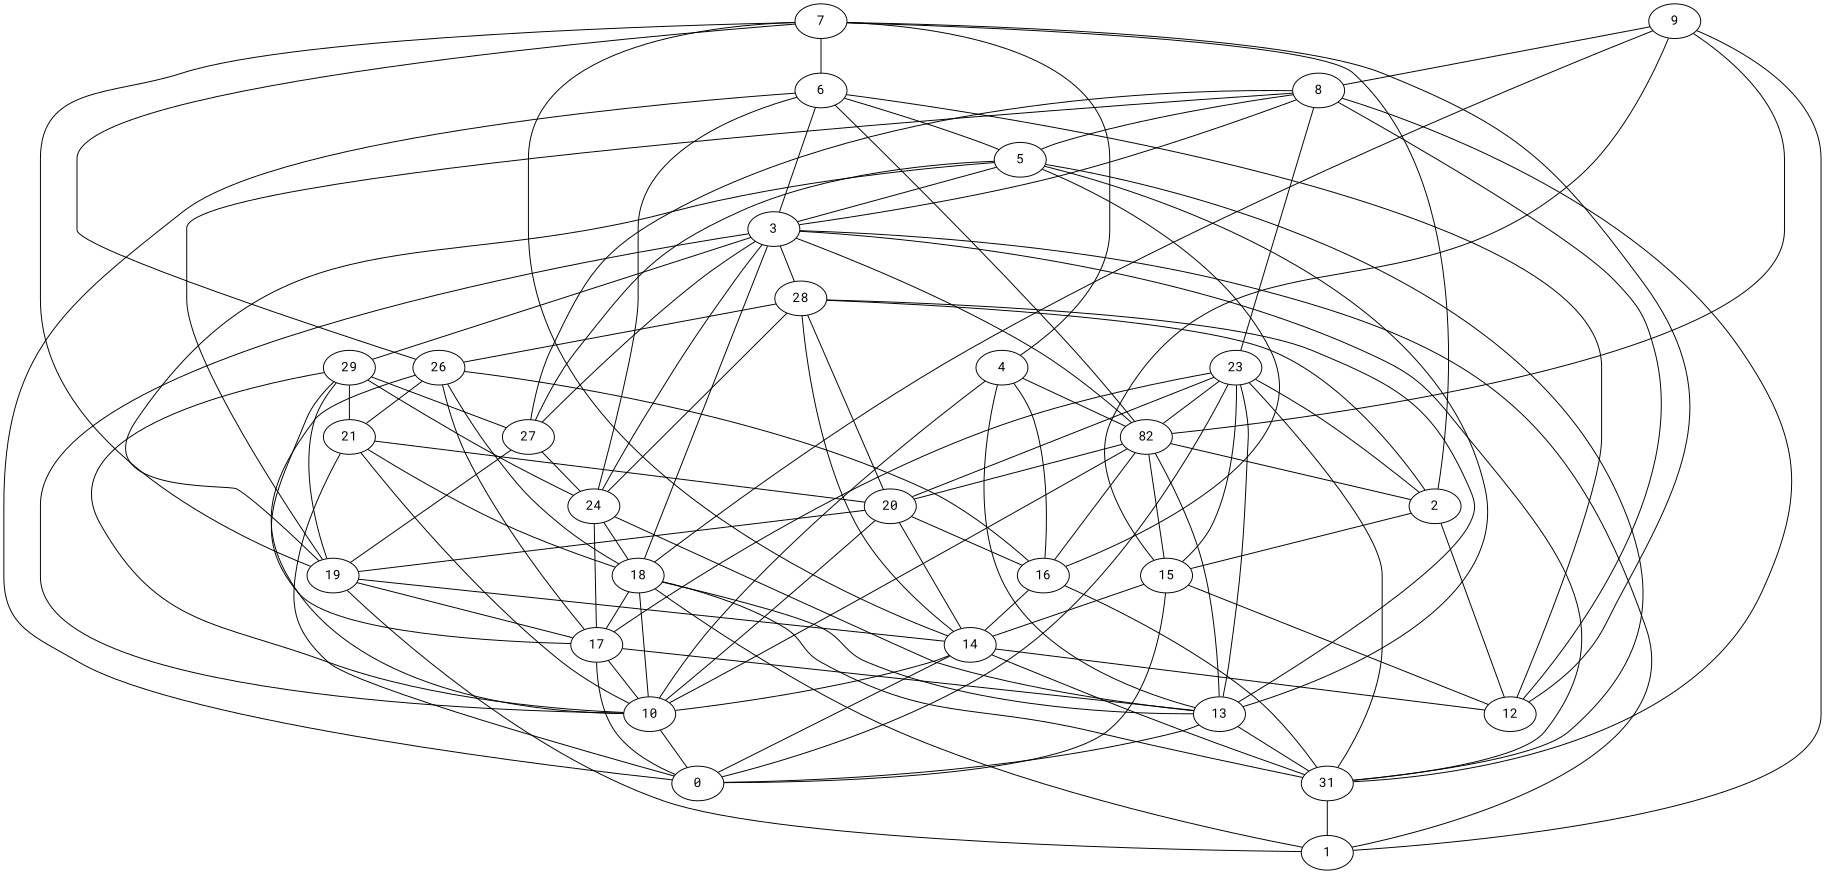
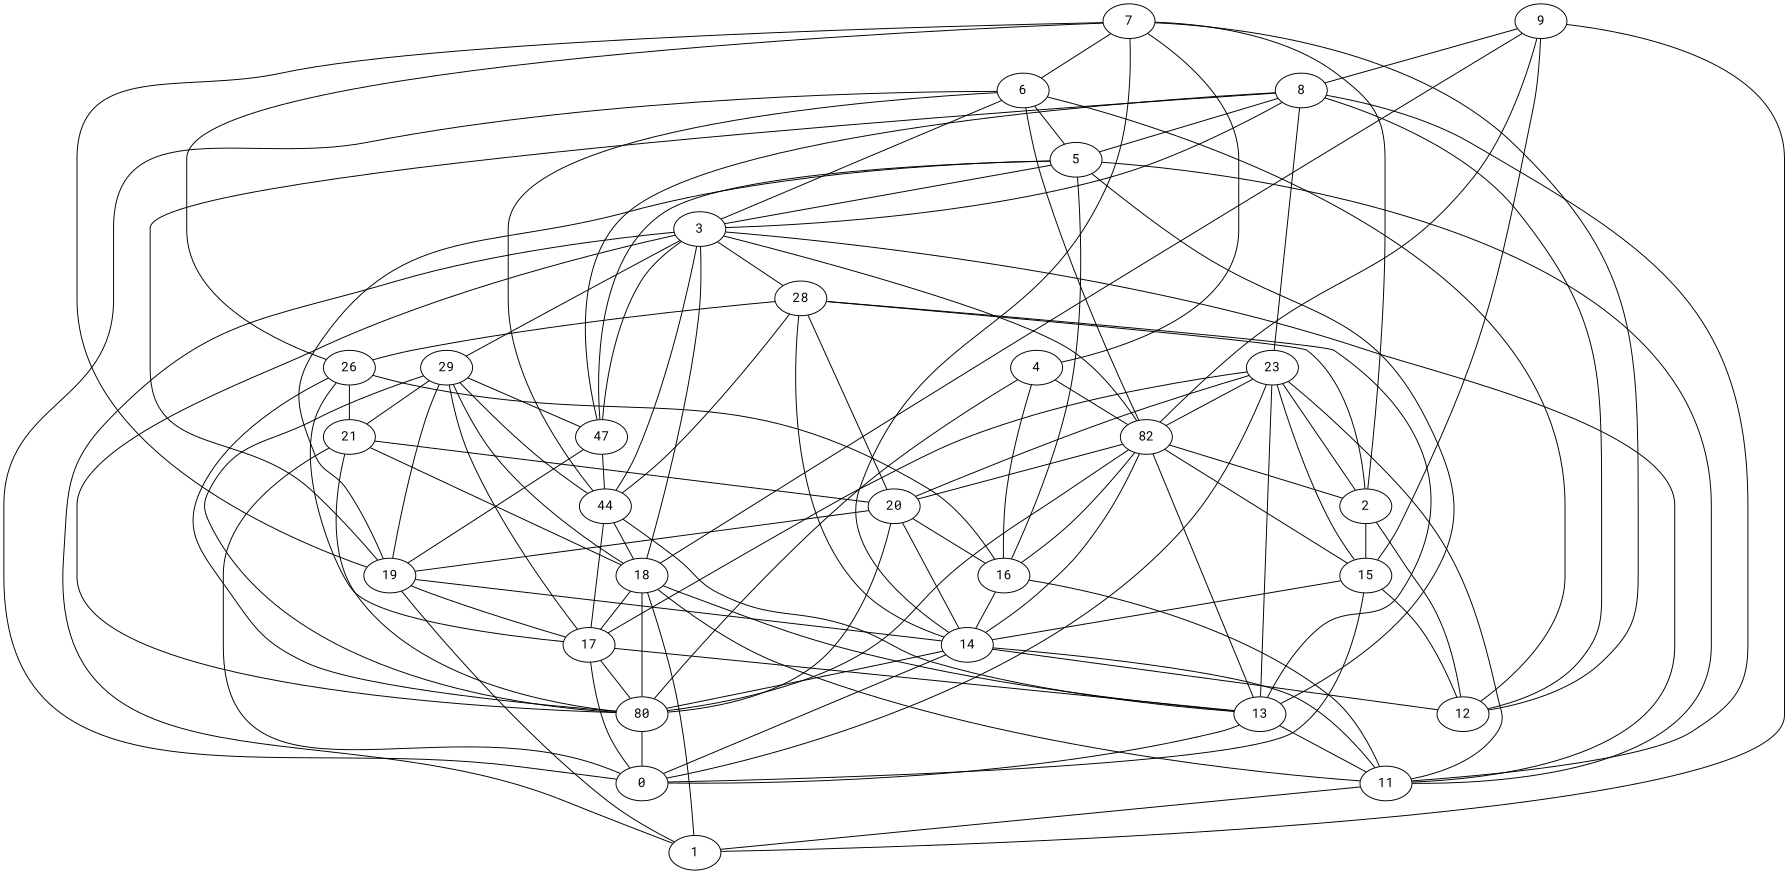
(528, 437) -> (602, 437)
(520, 487) -> (520, 483)
(594, 506) -> (605, 506)
none -> (1077, 555)
(1012, 597) -> none
(650, 714) -> (642, 714)
(1327, 783) -> (1386, 783)
